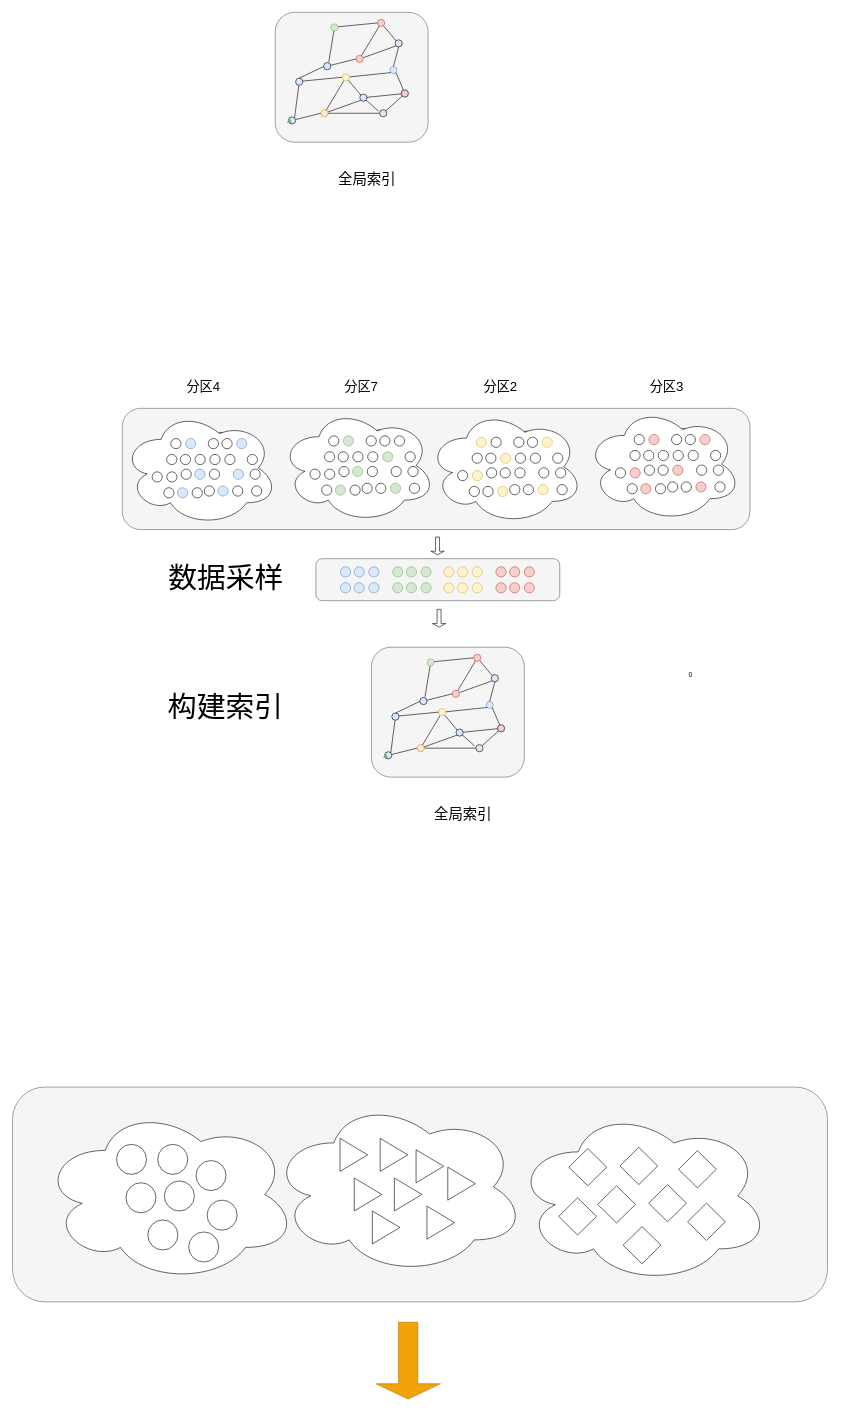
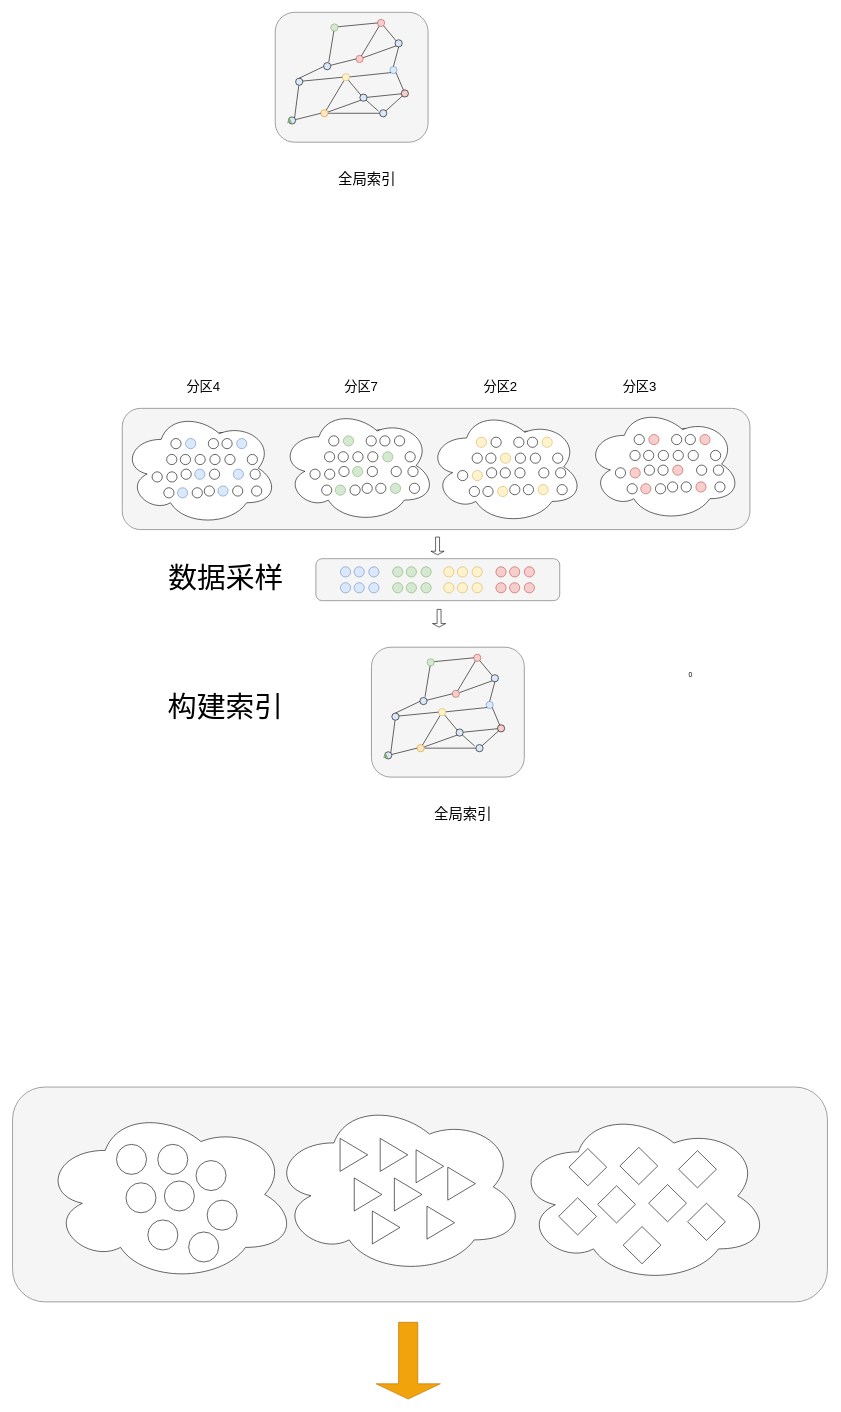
(666, 387) -> (639, 387)
